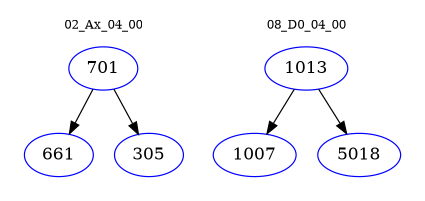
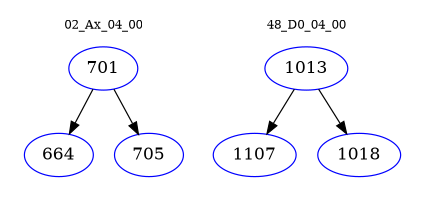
(307, 26) -> (307, 26)
(59, 155) -> (59, 155)
(149, 155) -> (149, 155)
(255, 155) -> (255, 155)
(359, 155) -> (359, 155)
